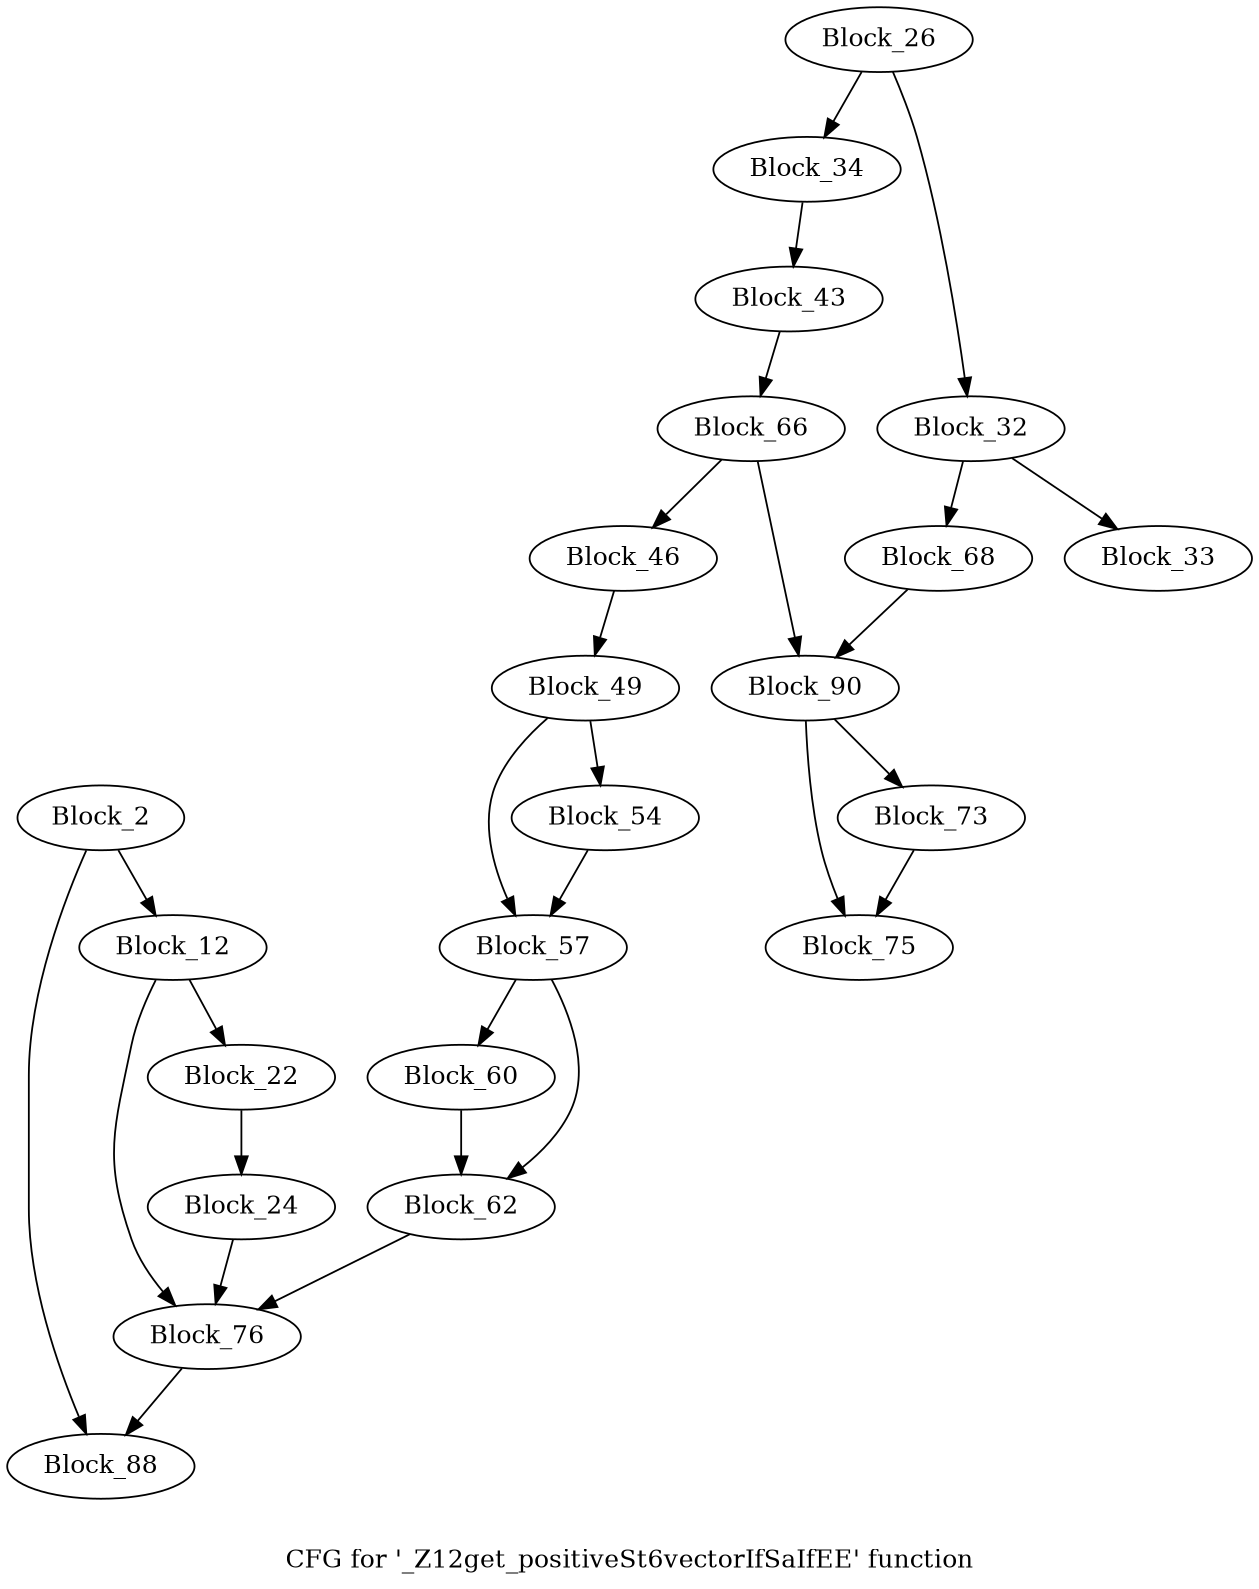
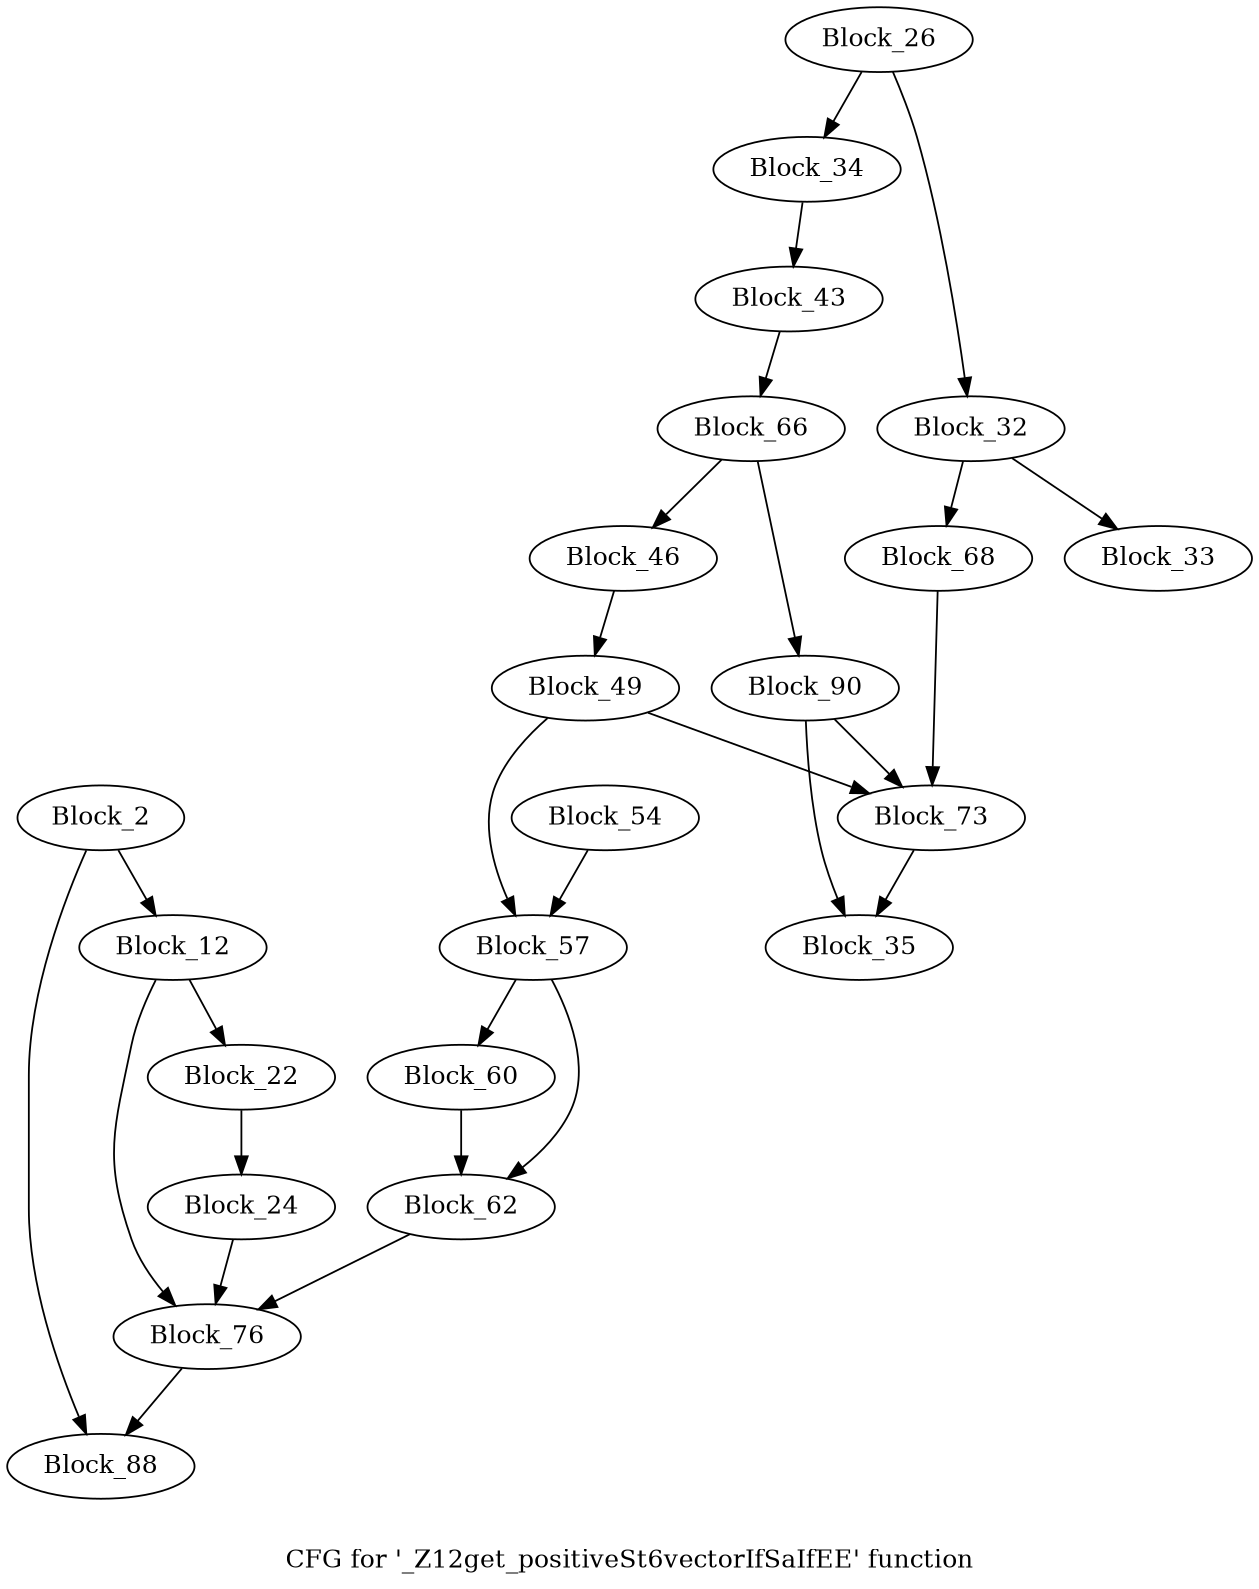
(878, 617) -> (935, 679)
(594, 744) -> (750, 750)
(859, 948) -> (859, 948)
